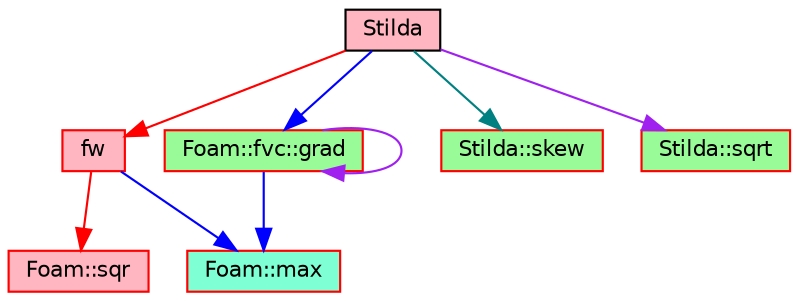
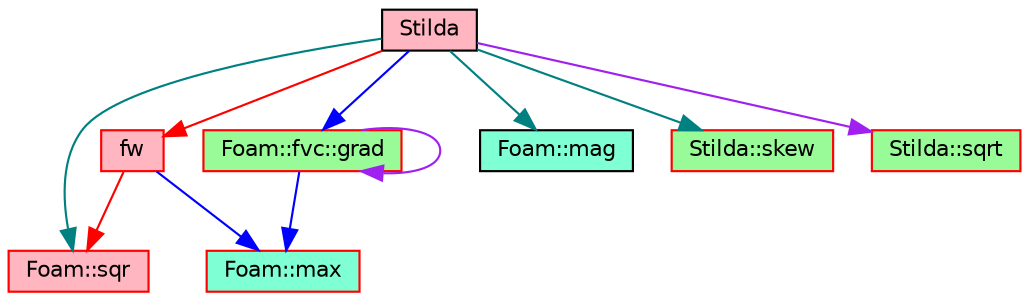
none -> (177, 82)
none -> (556, 151)
